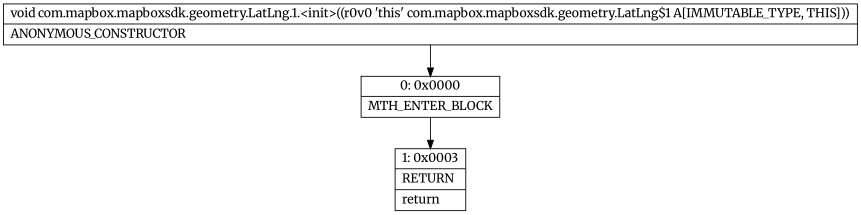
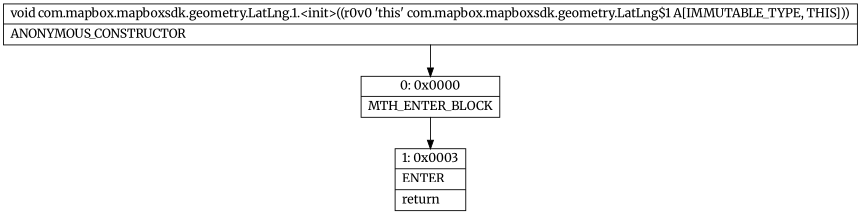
(428, 179) -> (423, 179)
